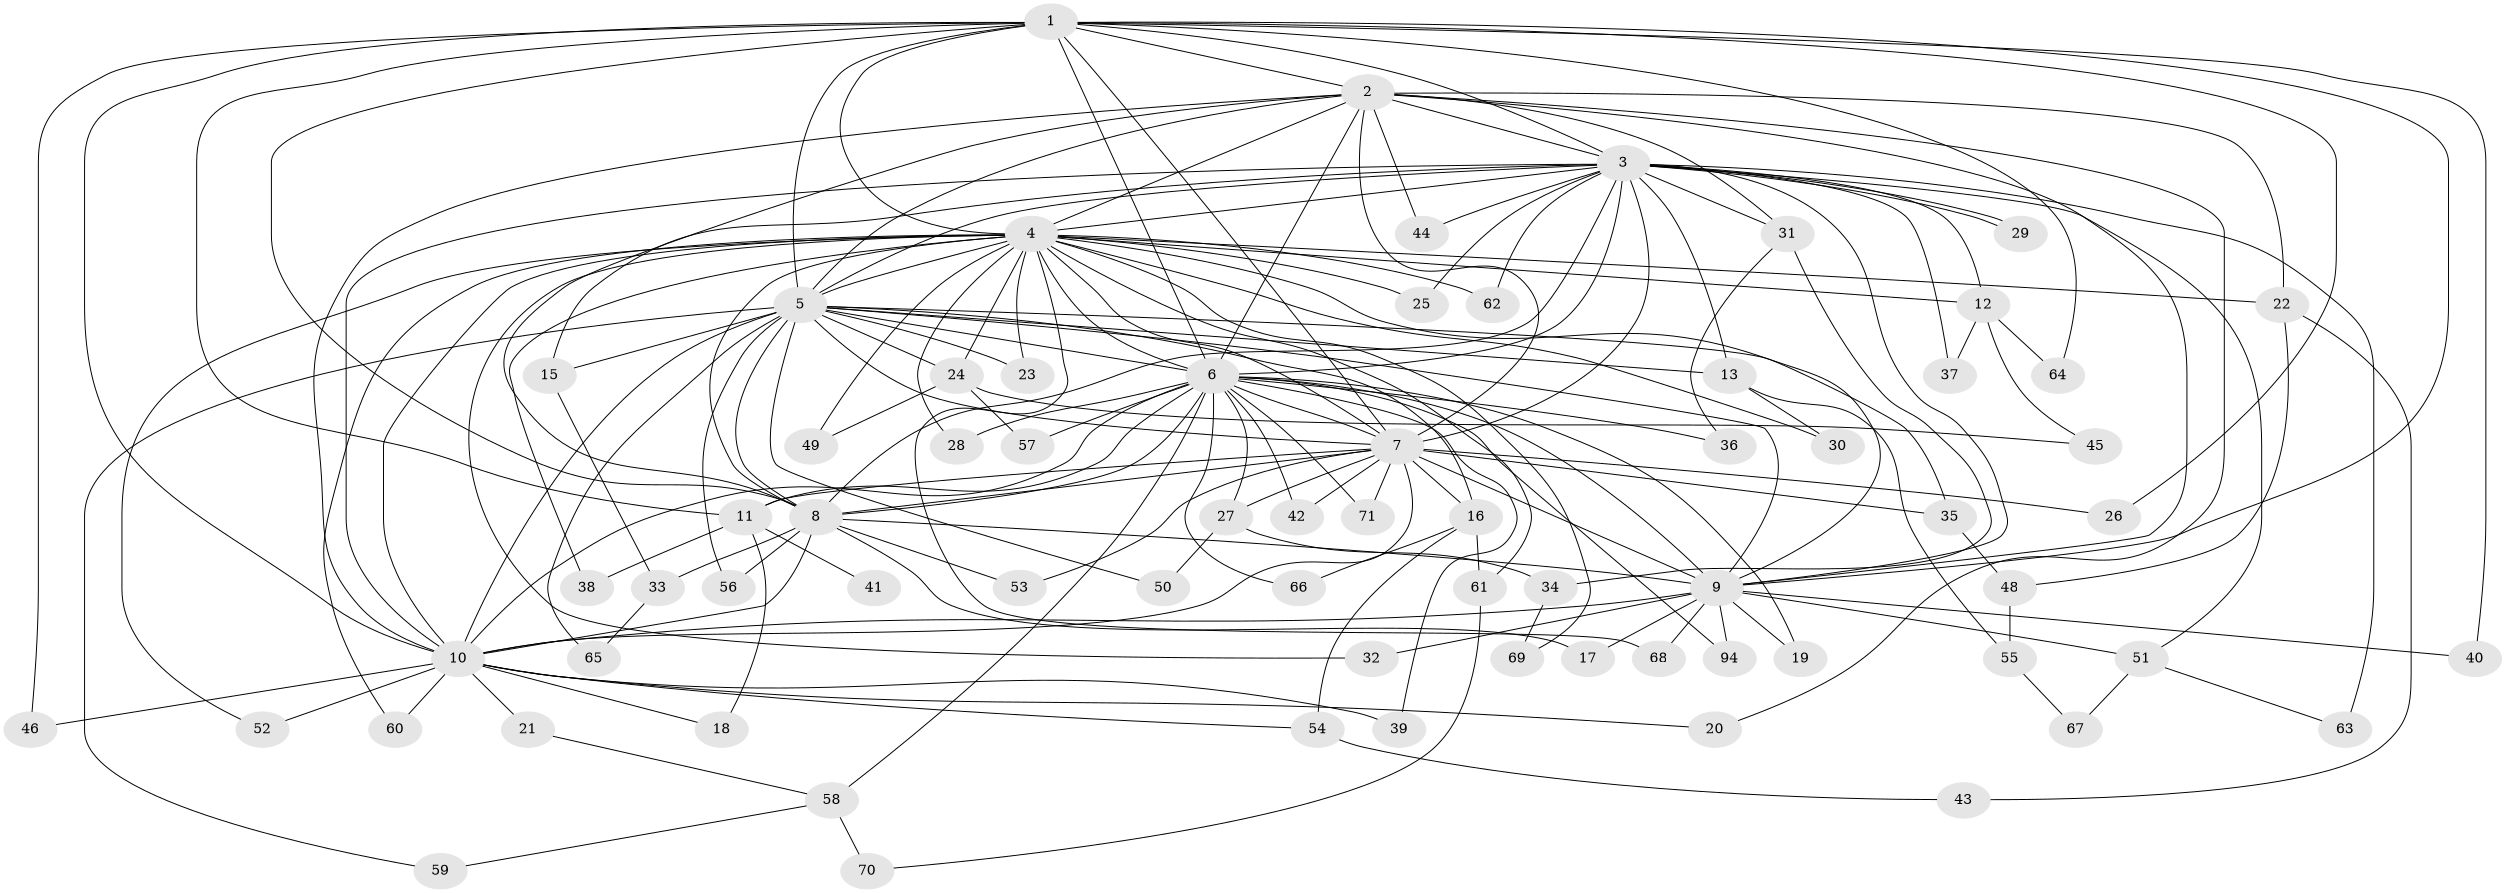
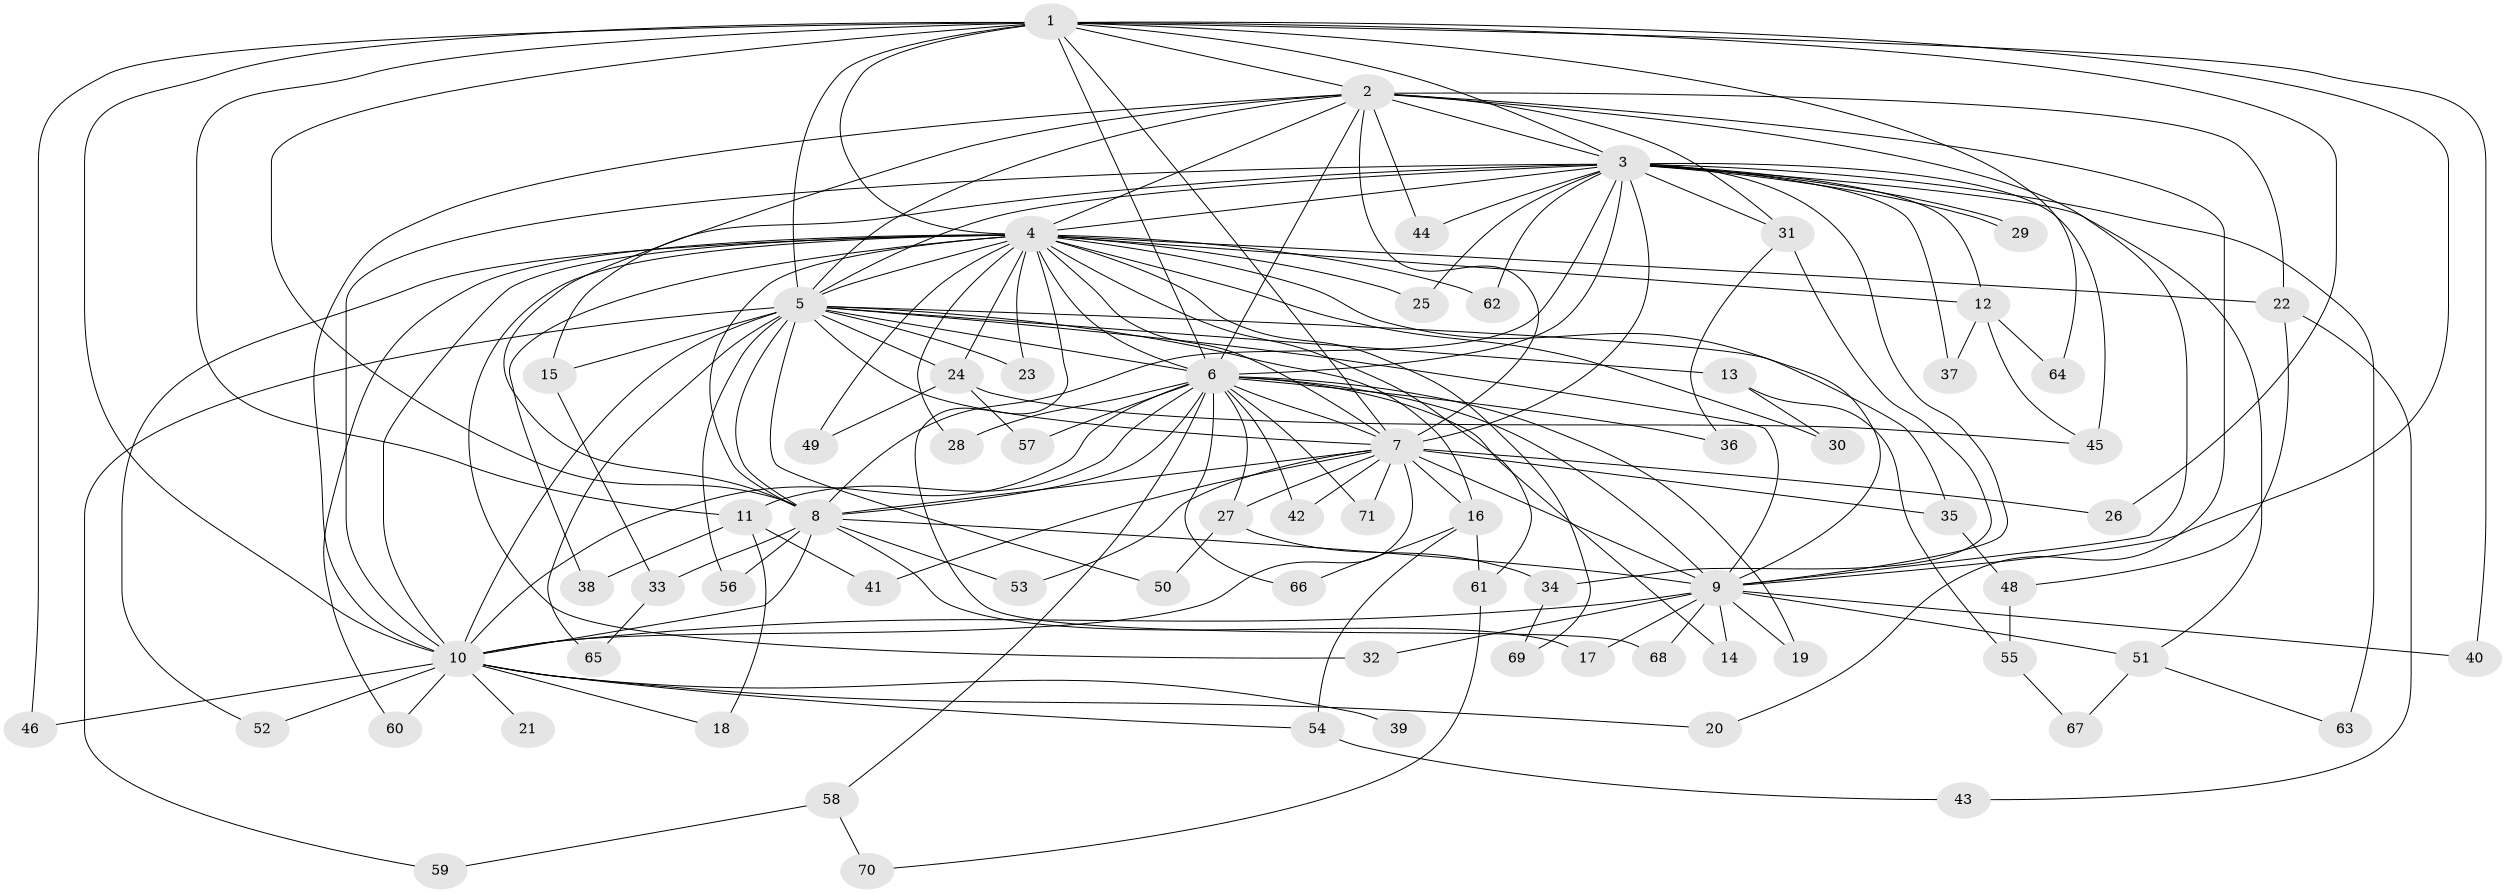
(1695, 261) -> (1937, 178)
(1022, 474) -> (1131, 504)
(1497, 483) -> none
(1730, 659) -> (1730, 659)
(680, 765) -> none
